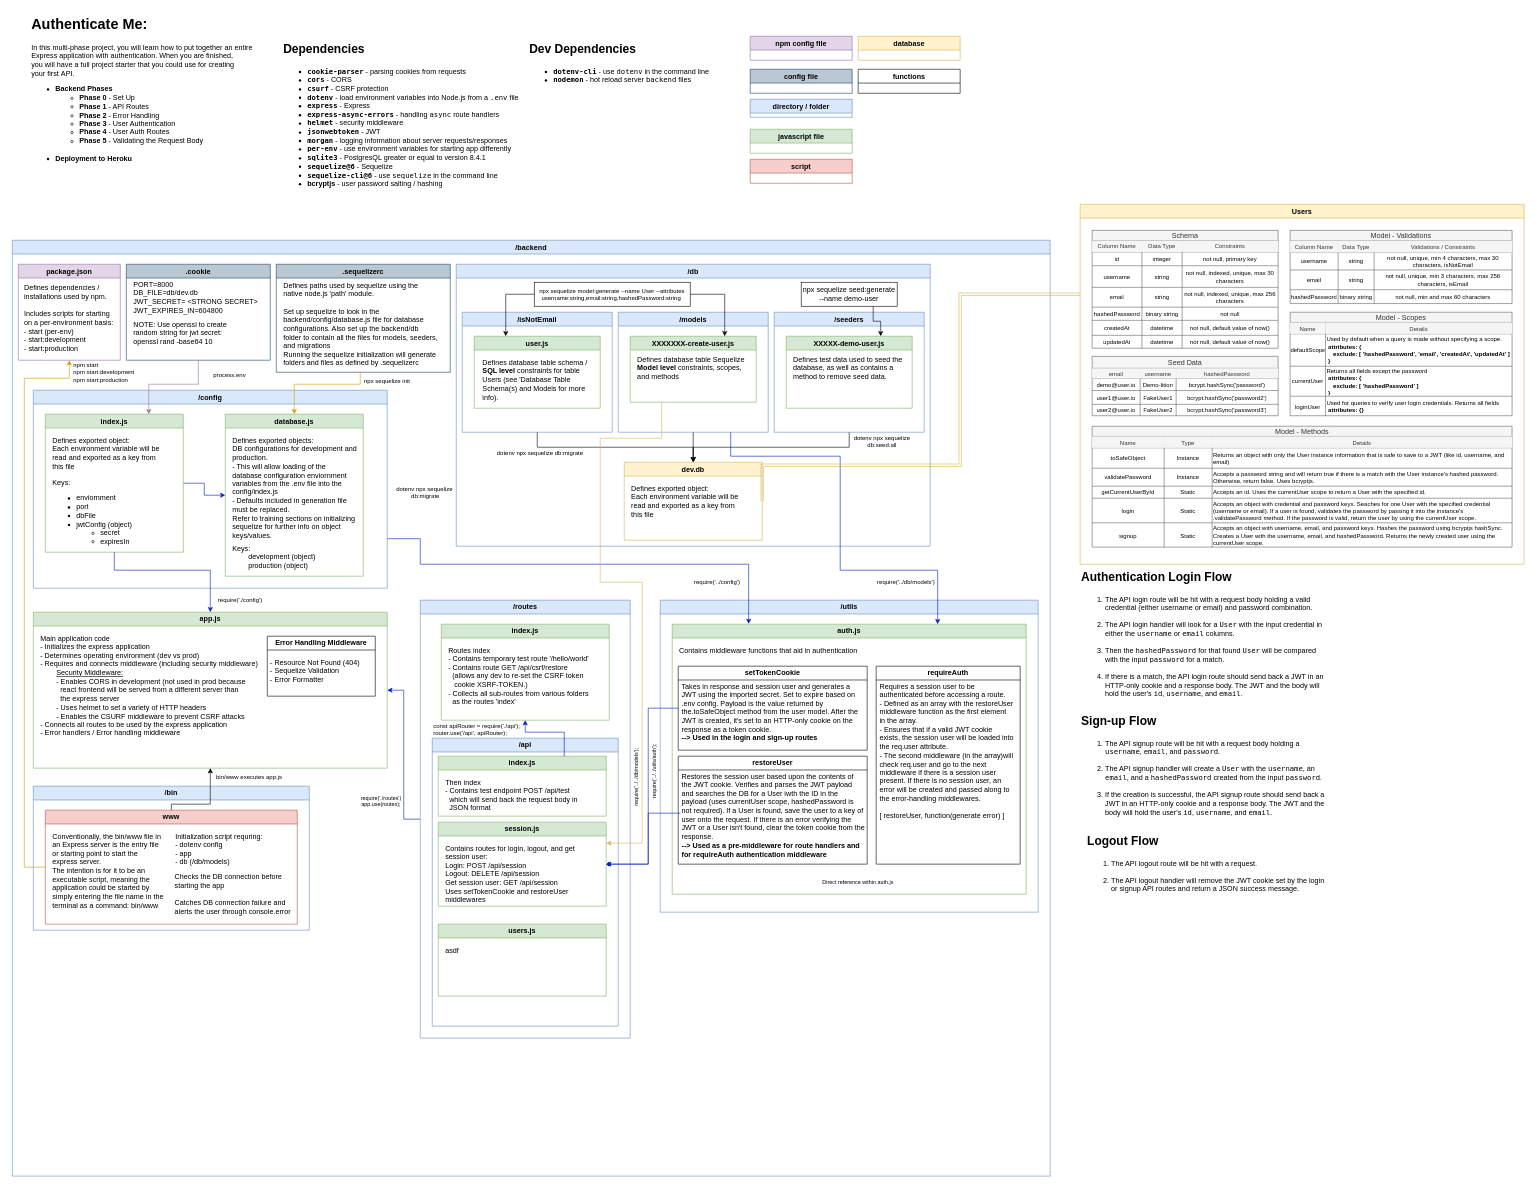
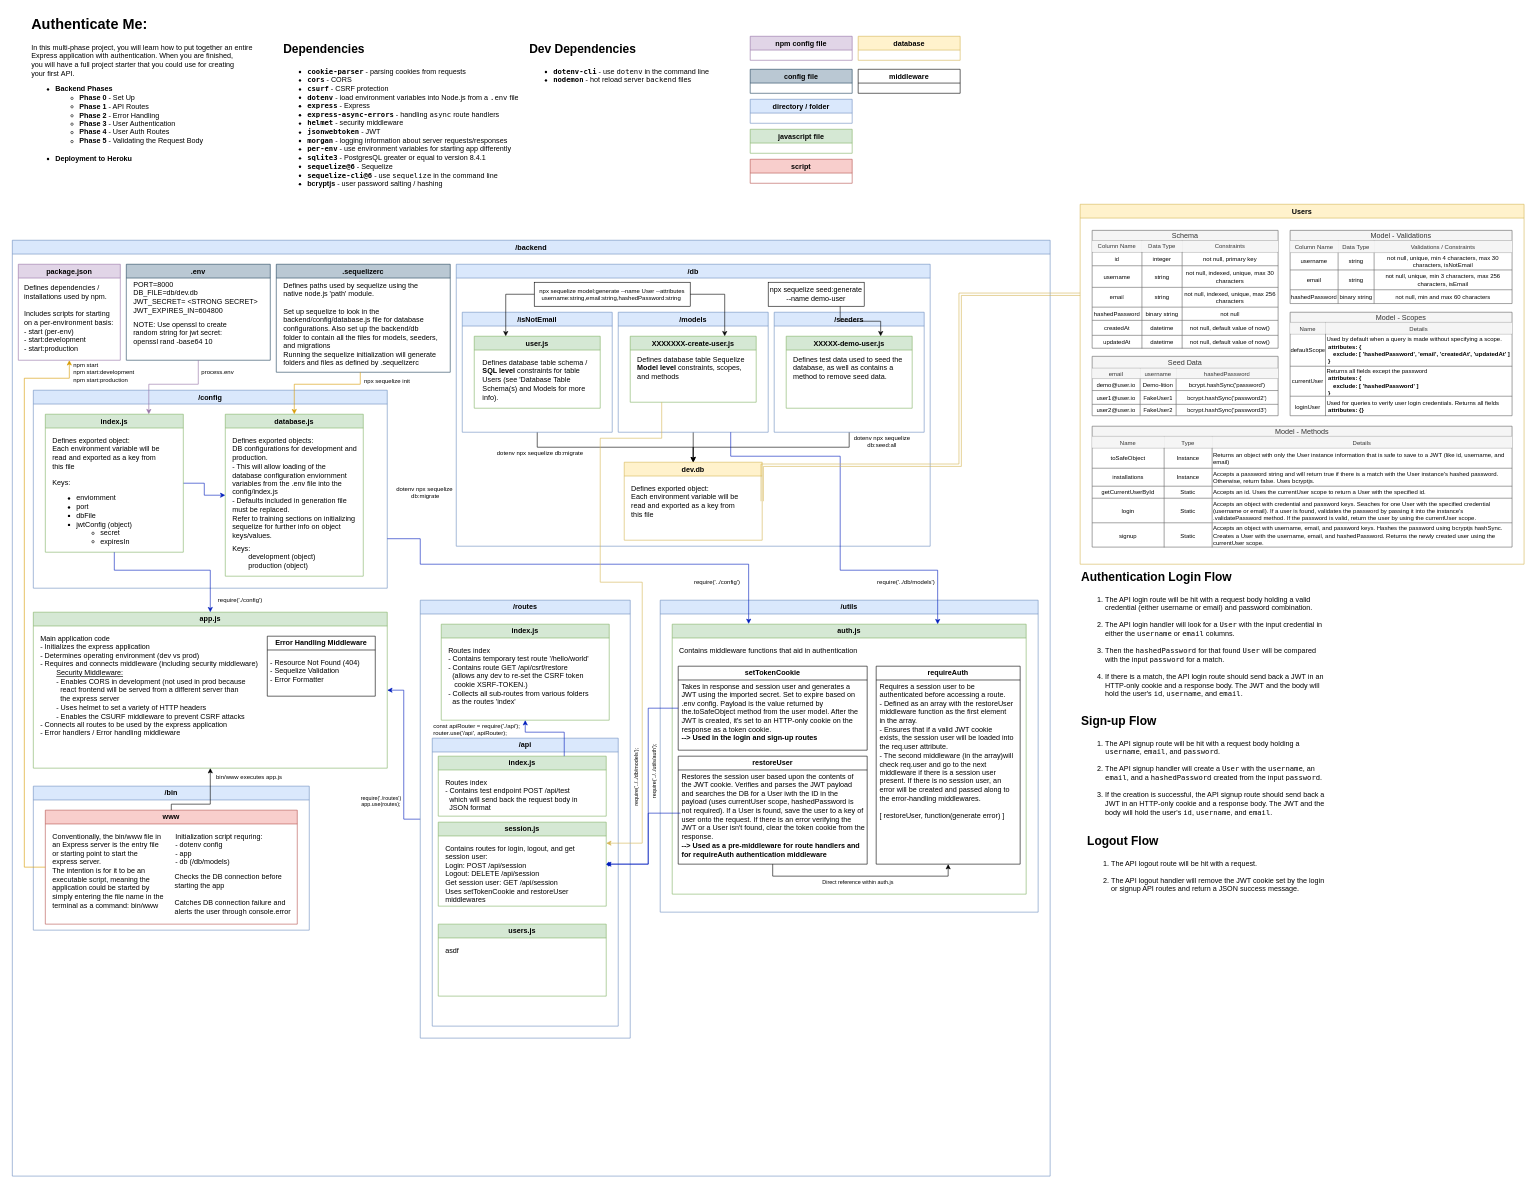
(909, 77) -> (909, 77)
(801, 108) -> (801, 111)
(198, 272) -> (198, 272)
(849, 294) -> (816, 294)
(230, 375) -> (218, 372)
(1128, 477) -> (1128, 477)
(517, 796) -> (517, 796)
none -> (773, 875)
